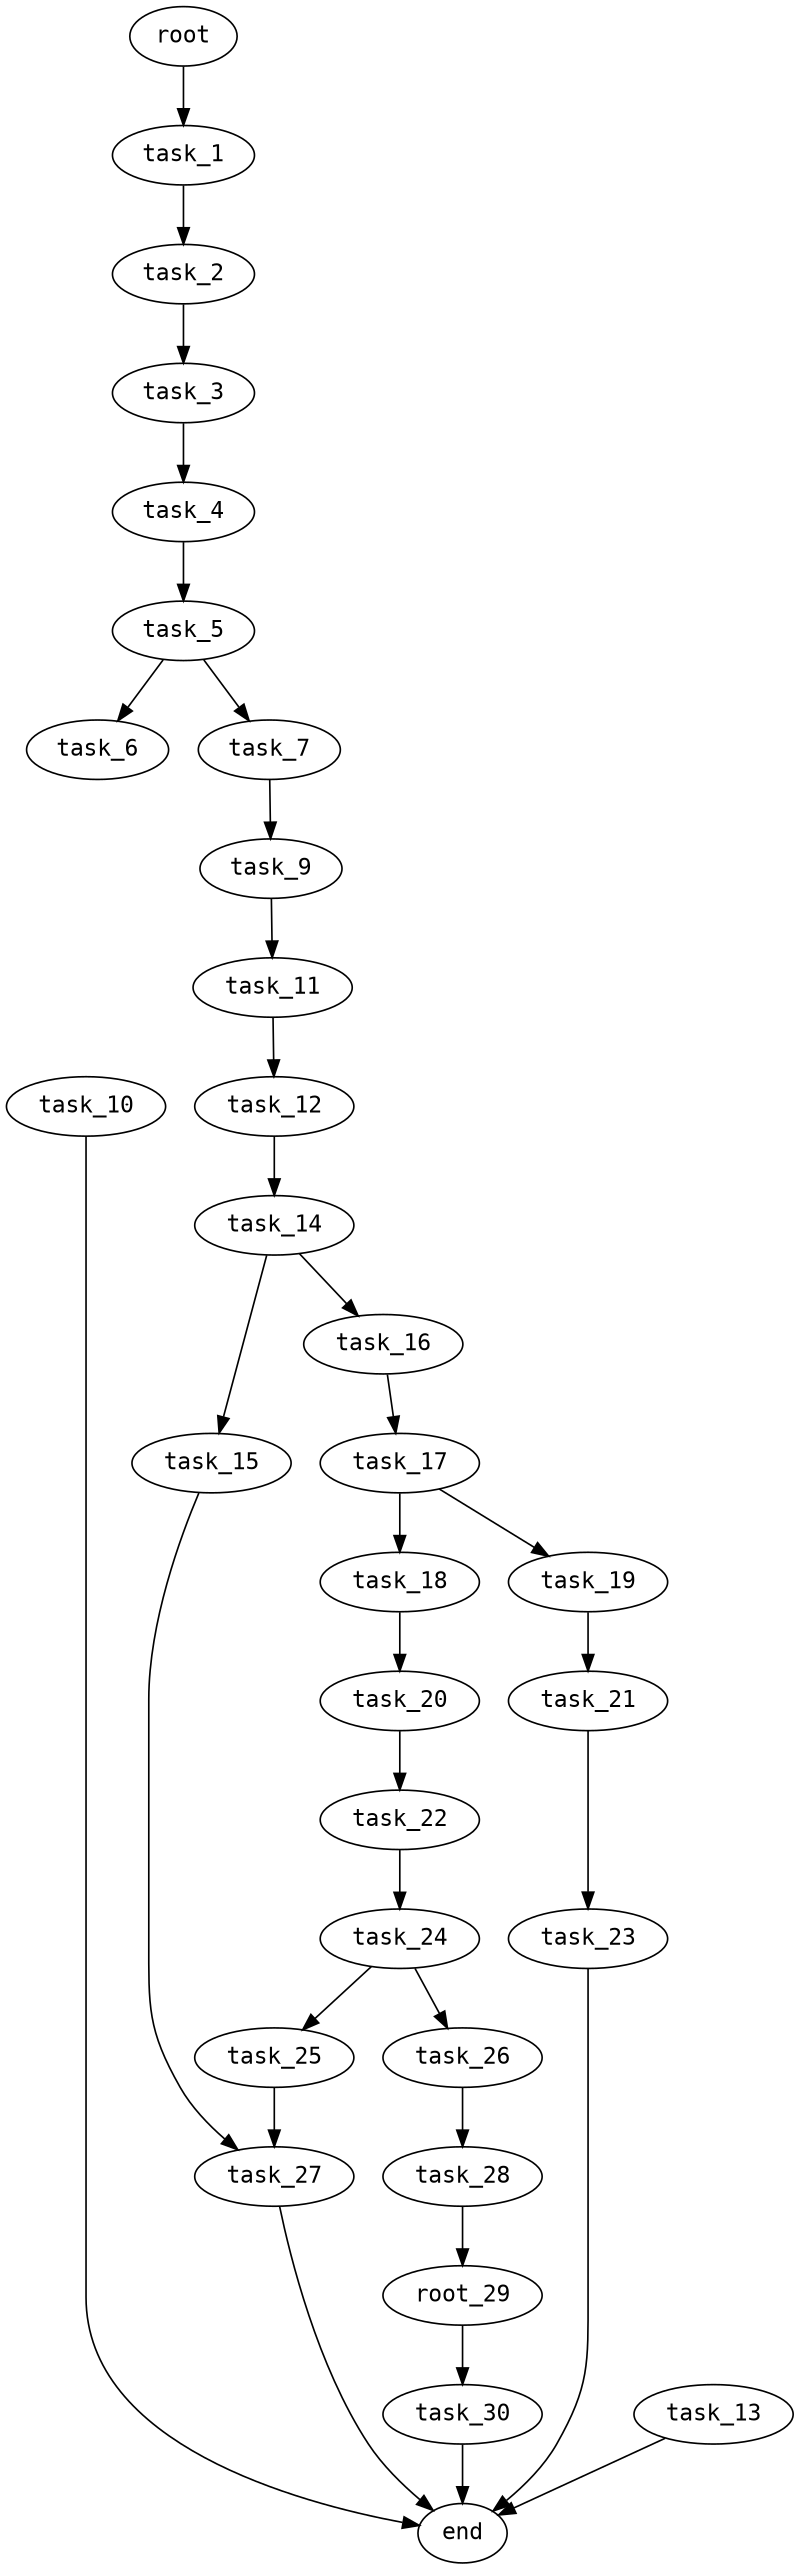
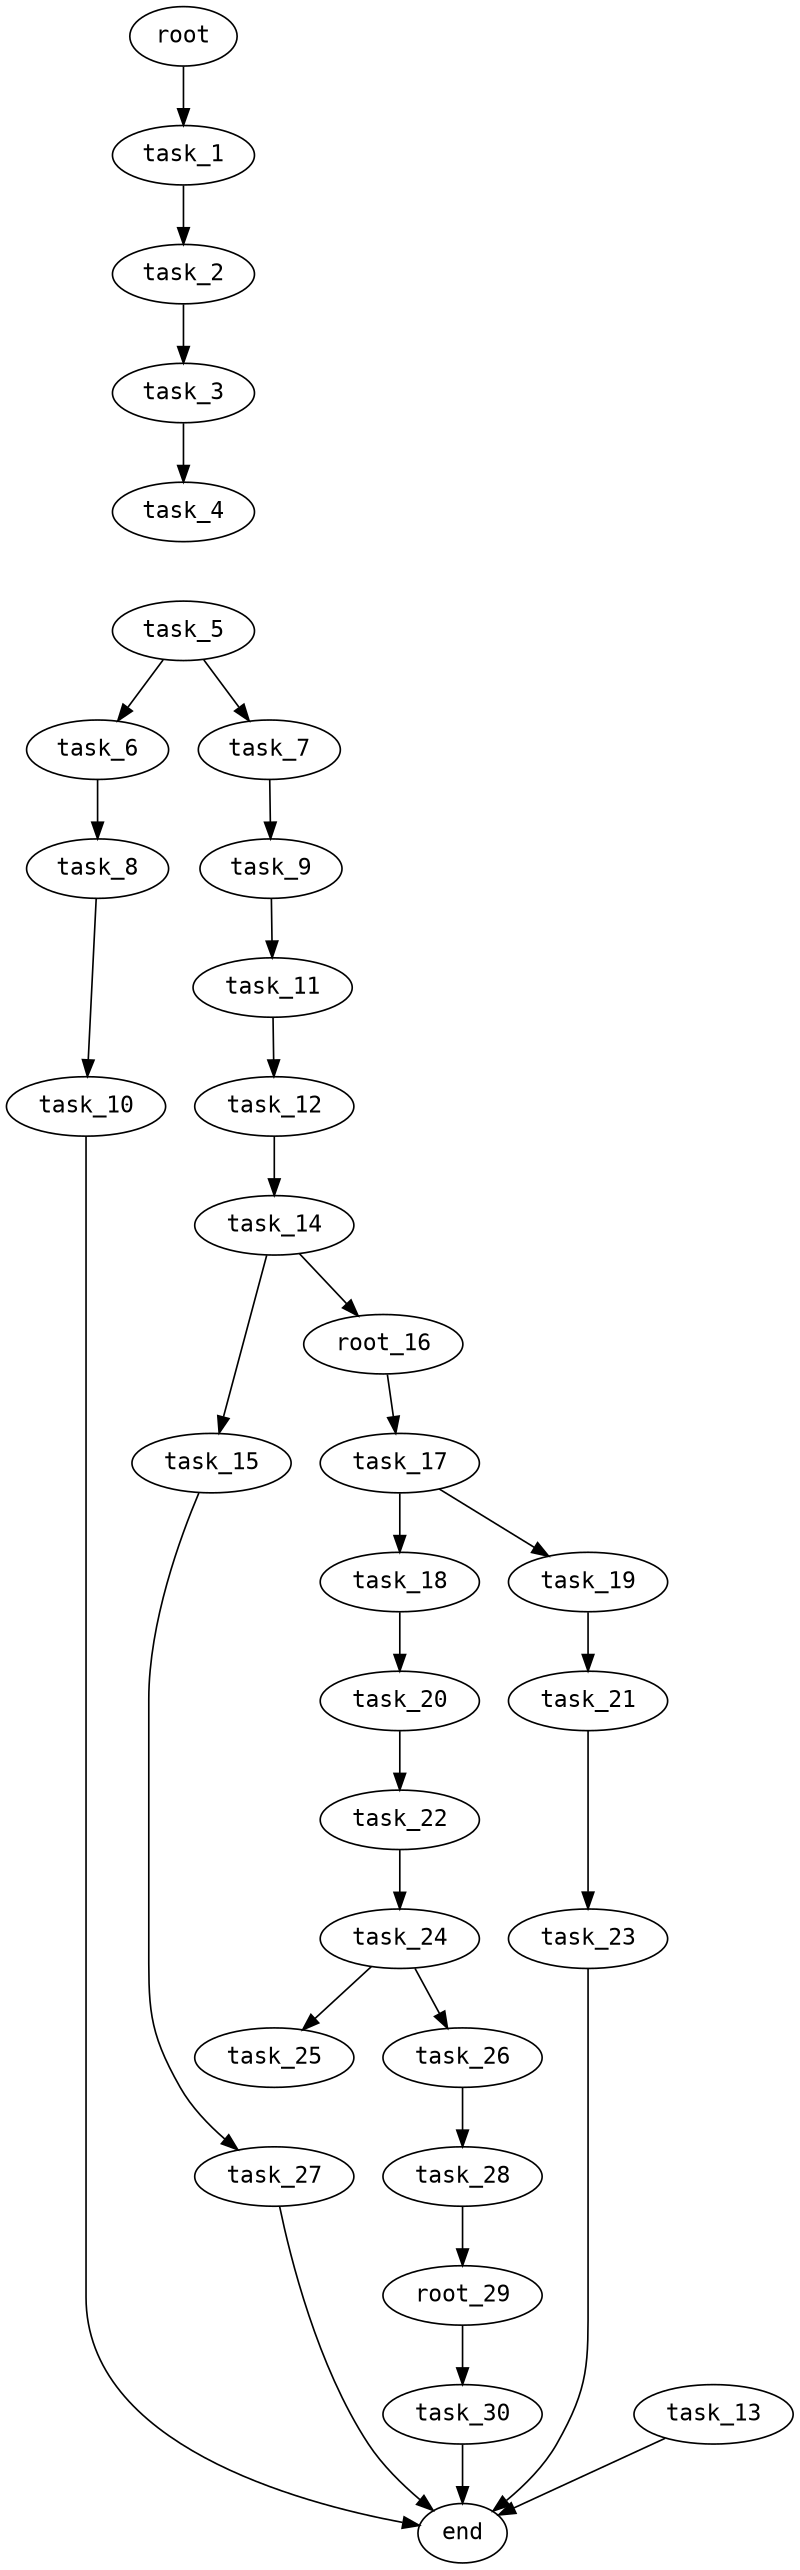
(183, 563) -> none
none -> (98, 869)
(383, 1344) -> (383, 1344)
(274, 2109) -> none
